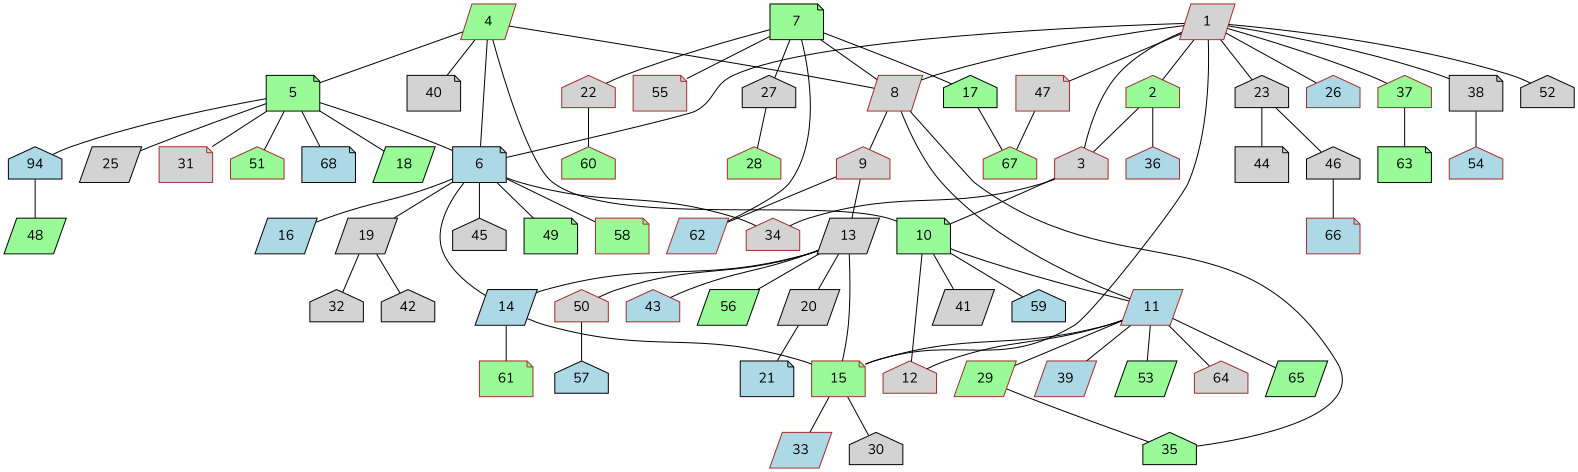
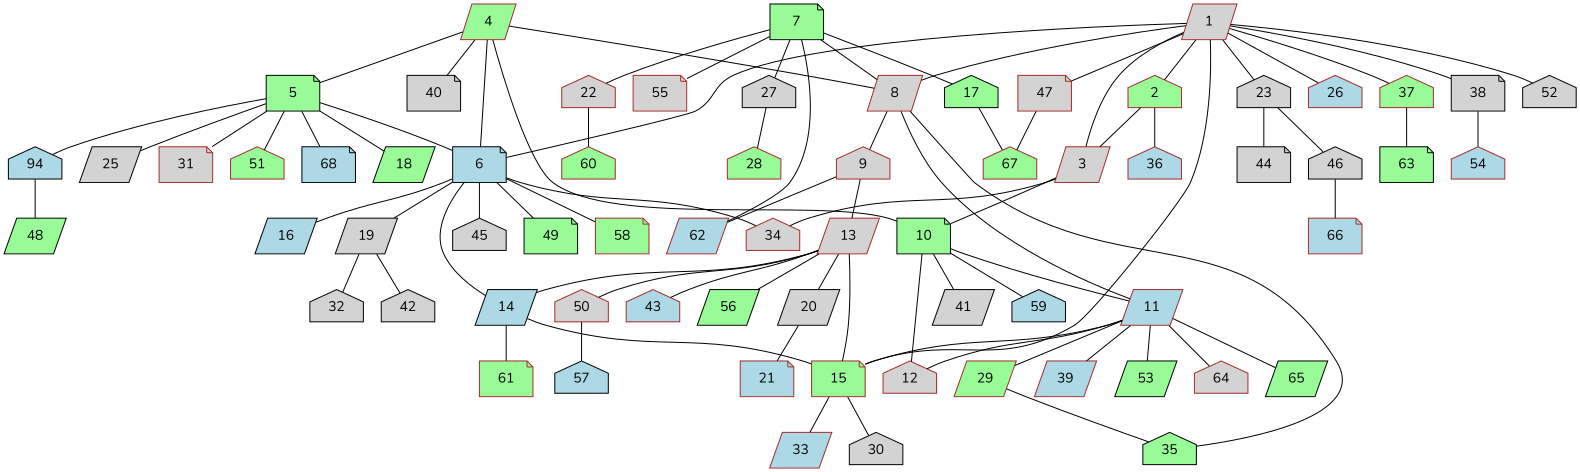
(1081, 165) -> (1082, 165)
(848, 236) -> (848, 236)
(767, 379) -> (767, 379)
